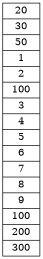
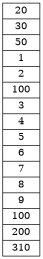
(21, 248) -> (21, 248)
